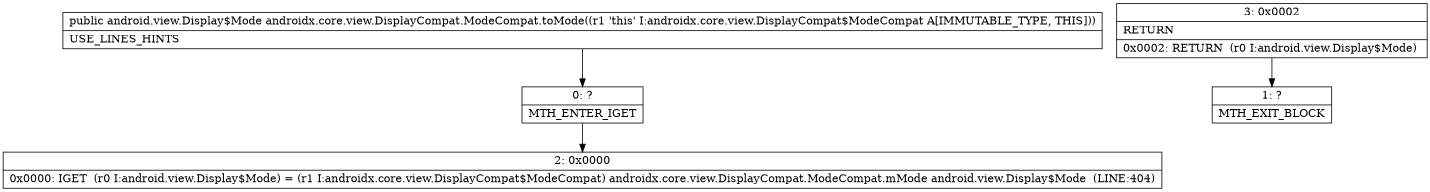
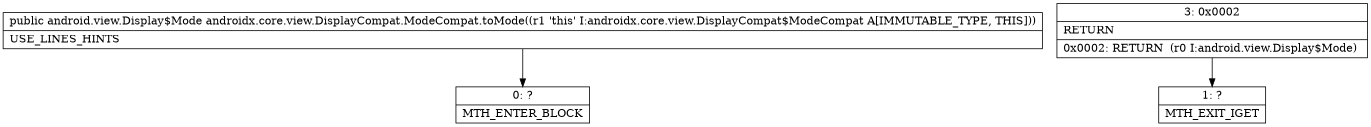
(583, 114) -> (523, 114)
(1272, 114) -> (1212, 114)
(583, 170) -> none
